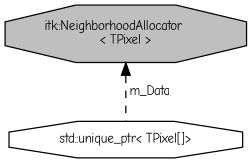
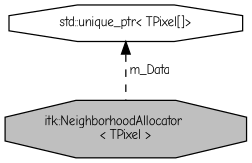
(126, 98) -> (126, 77)
